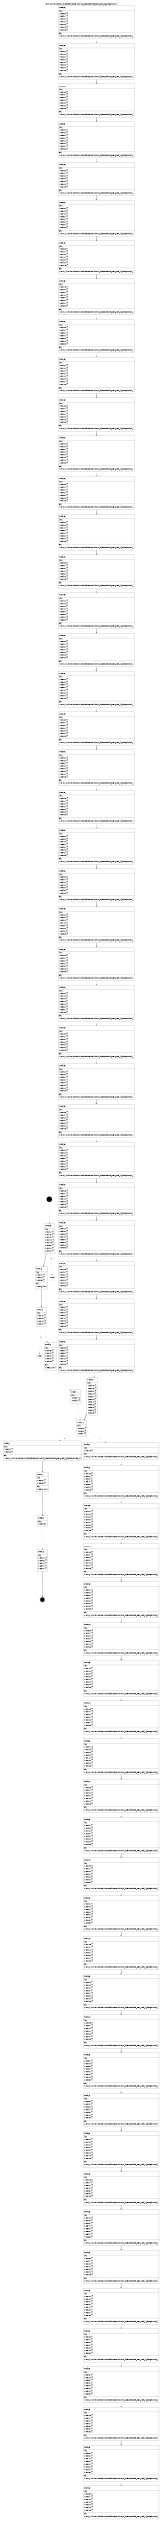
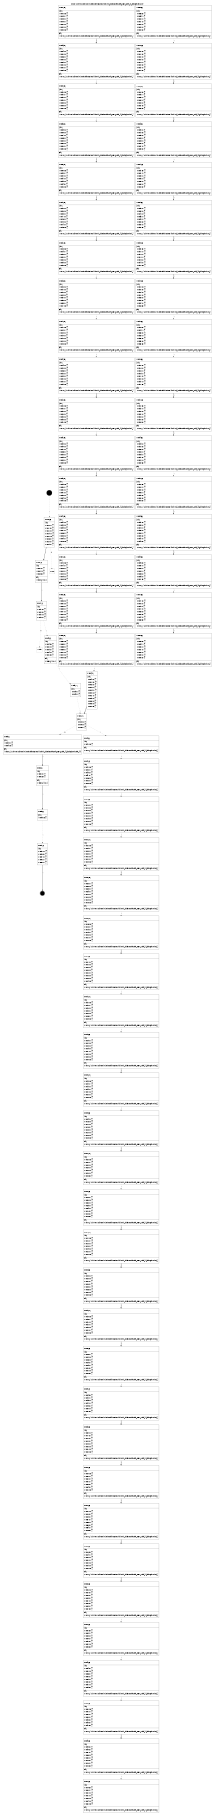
(96, 689) -> none
